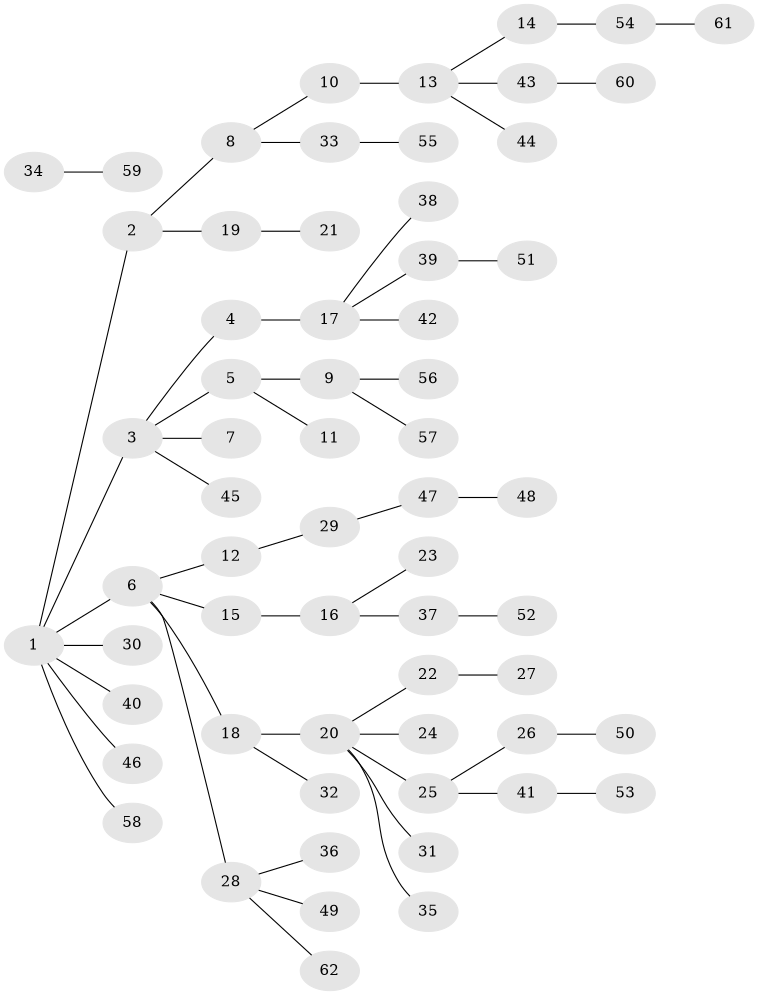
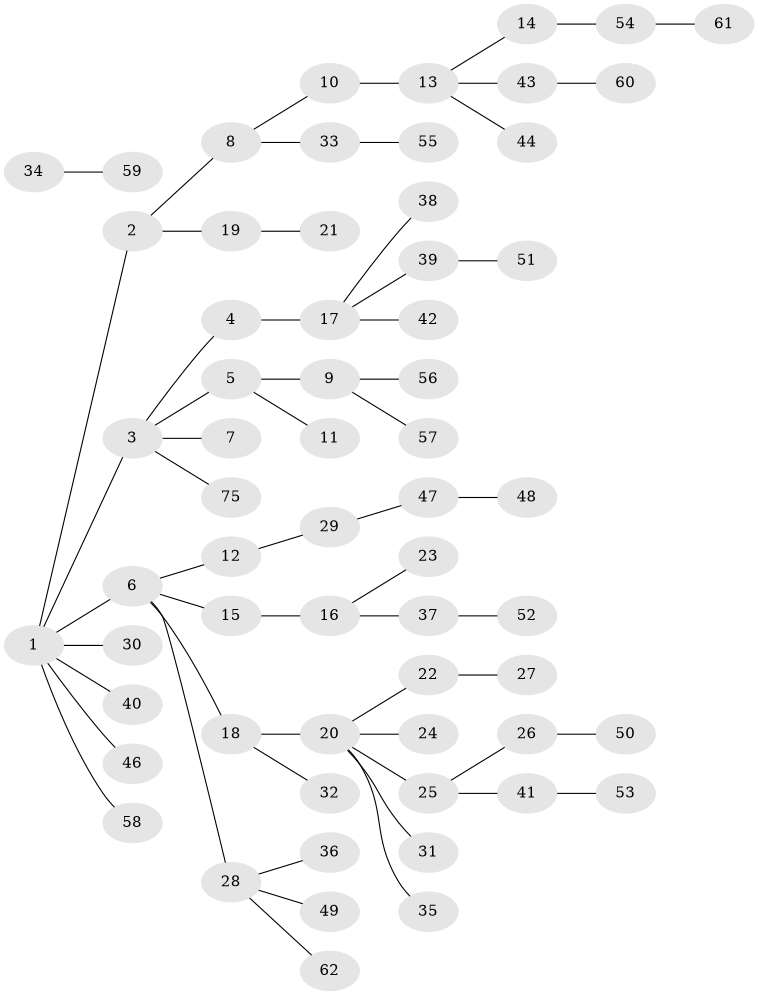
(231, 498) -> (231, 498)
